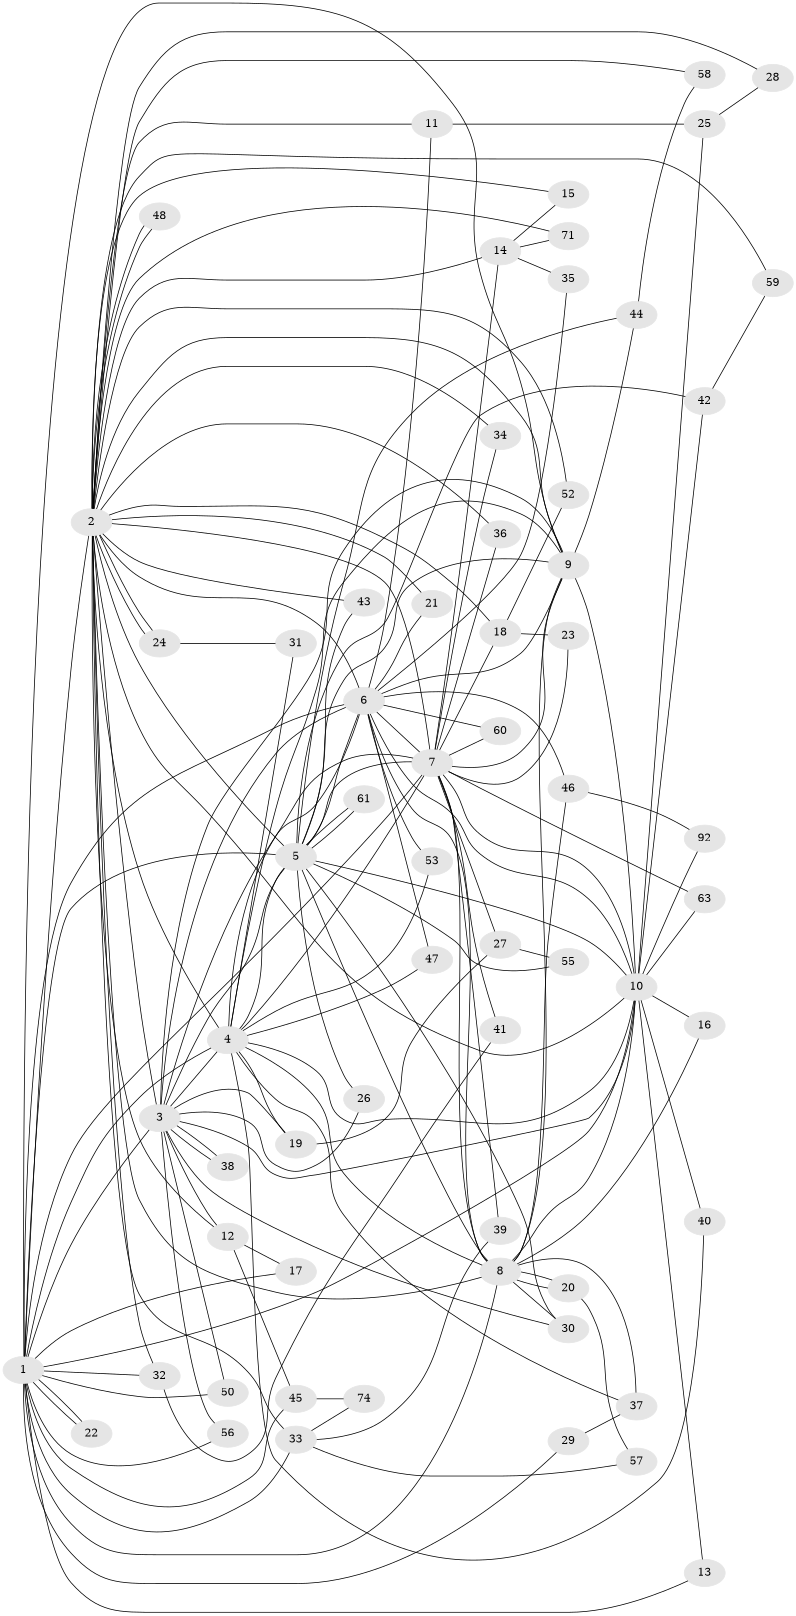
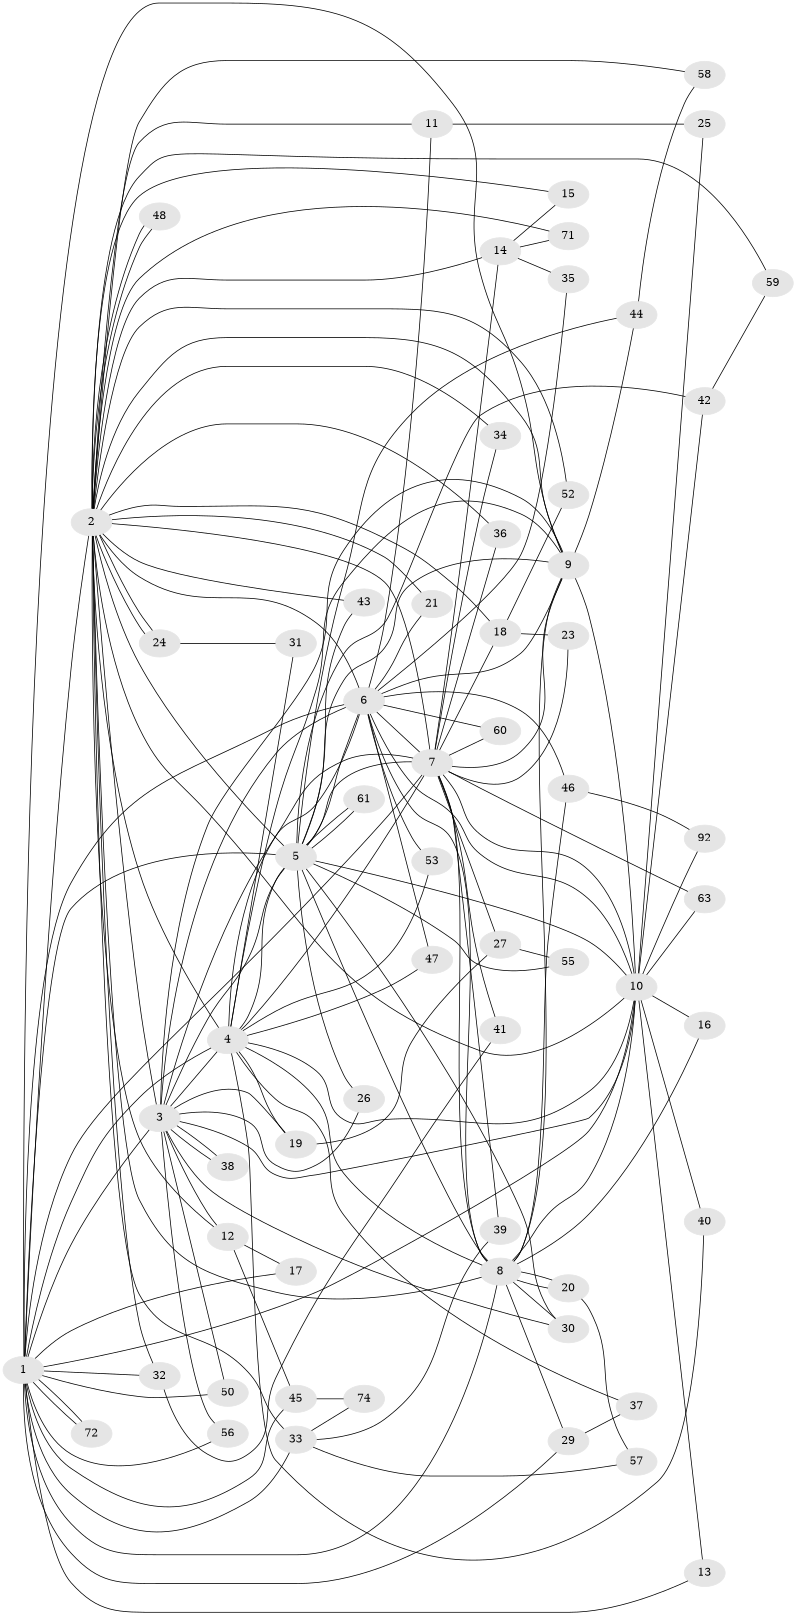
(773, 78) -> none
(611, 1292) -> (534, 1357)
(92, 1434) -> (92, 1434)
